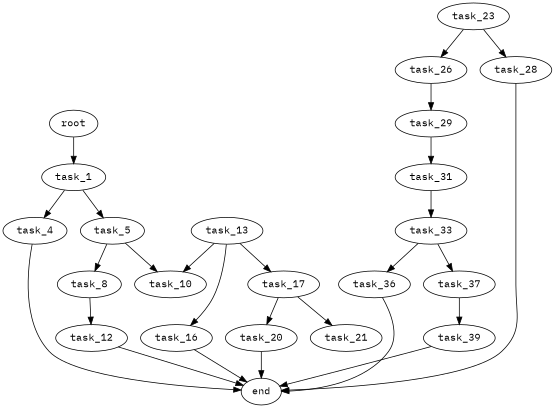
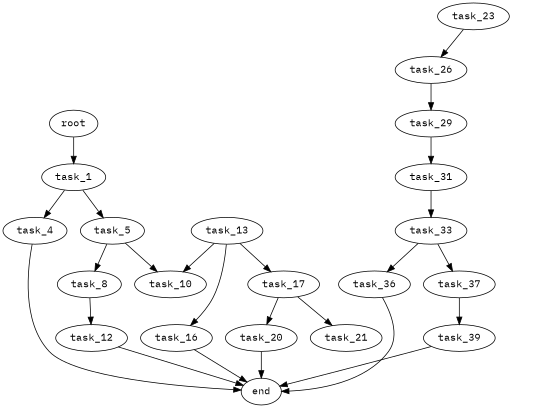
(516, 70) -> none
